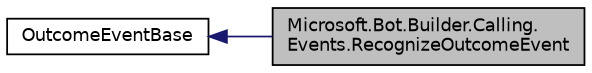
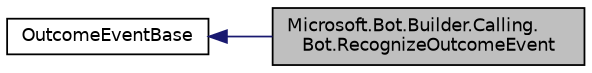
(429, 37) -> (429, 37)
